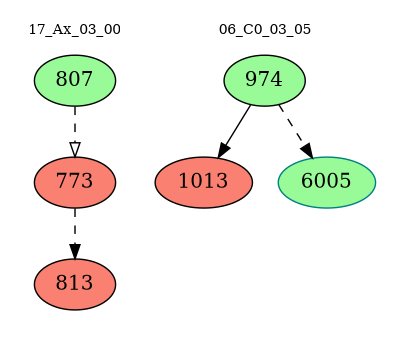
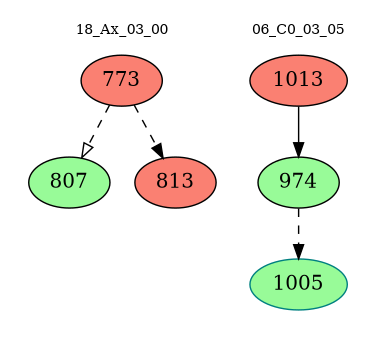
(75, 30) -> (122, 30)
(75, 125) -> (99, 125)
(238, 125) -> (299, 125)
(327, 183) -> (299, 284)
